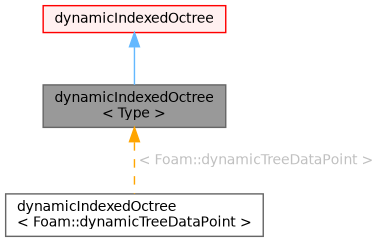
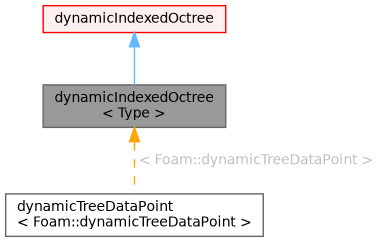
(134, 215) -> (134, 215)
